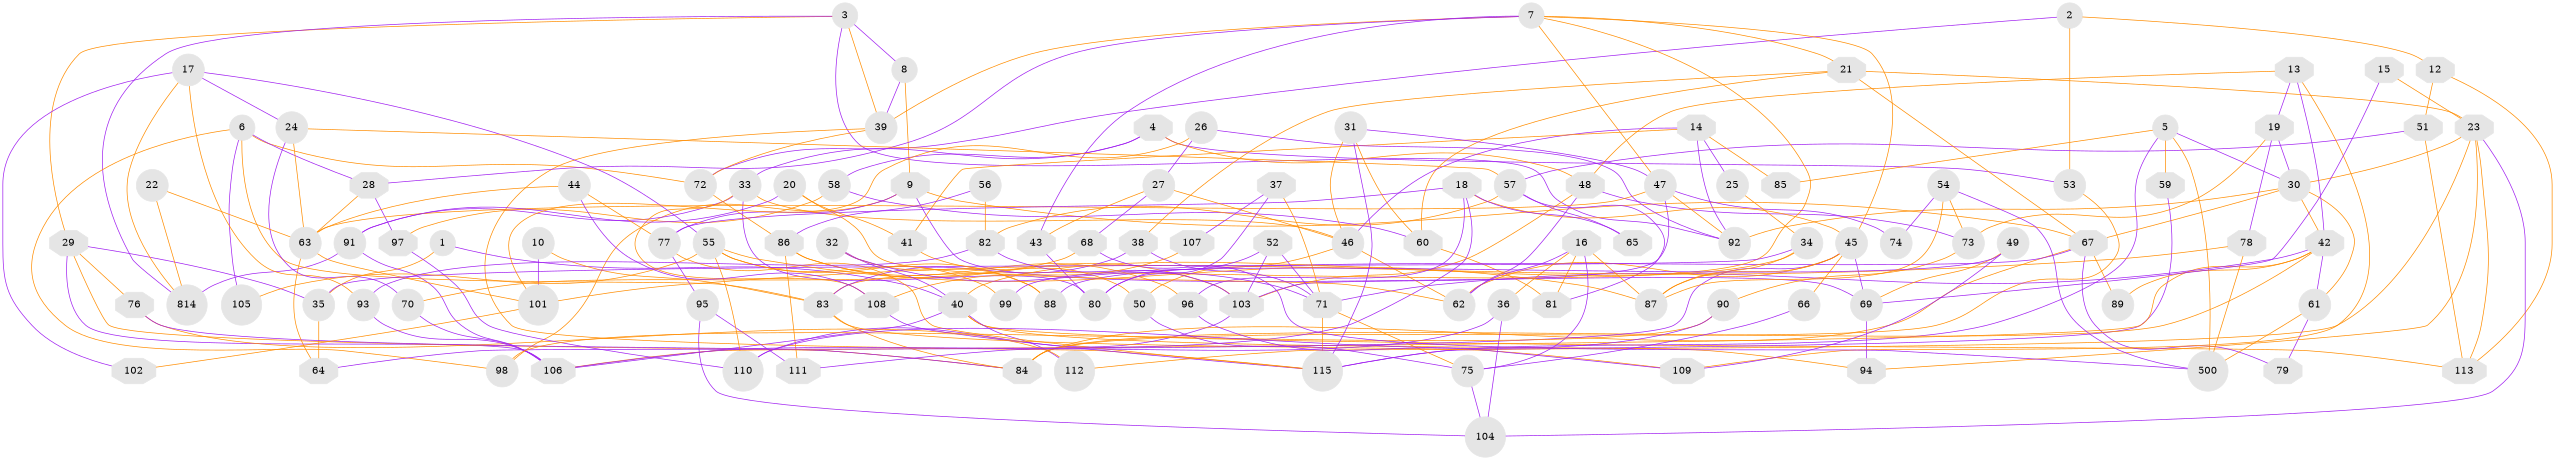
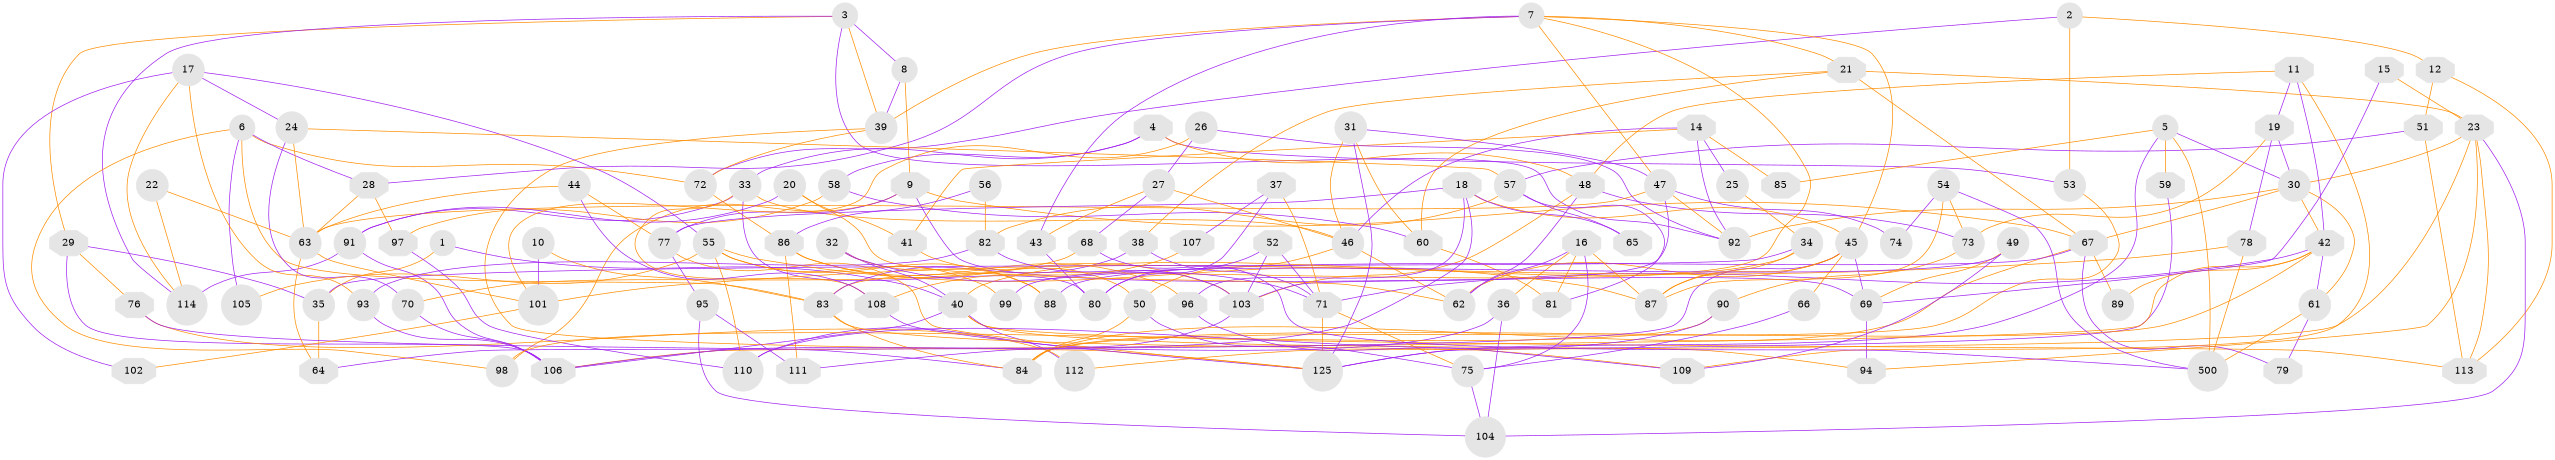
(2294, 70) -> (2294, 70)
(384, 214) -> (384, 214)
(187, 305) -> (187, 305)
(517, 346) -> (1081, 339)
(1322, 371) -> (1322, 371)
